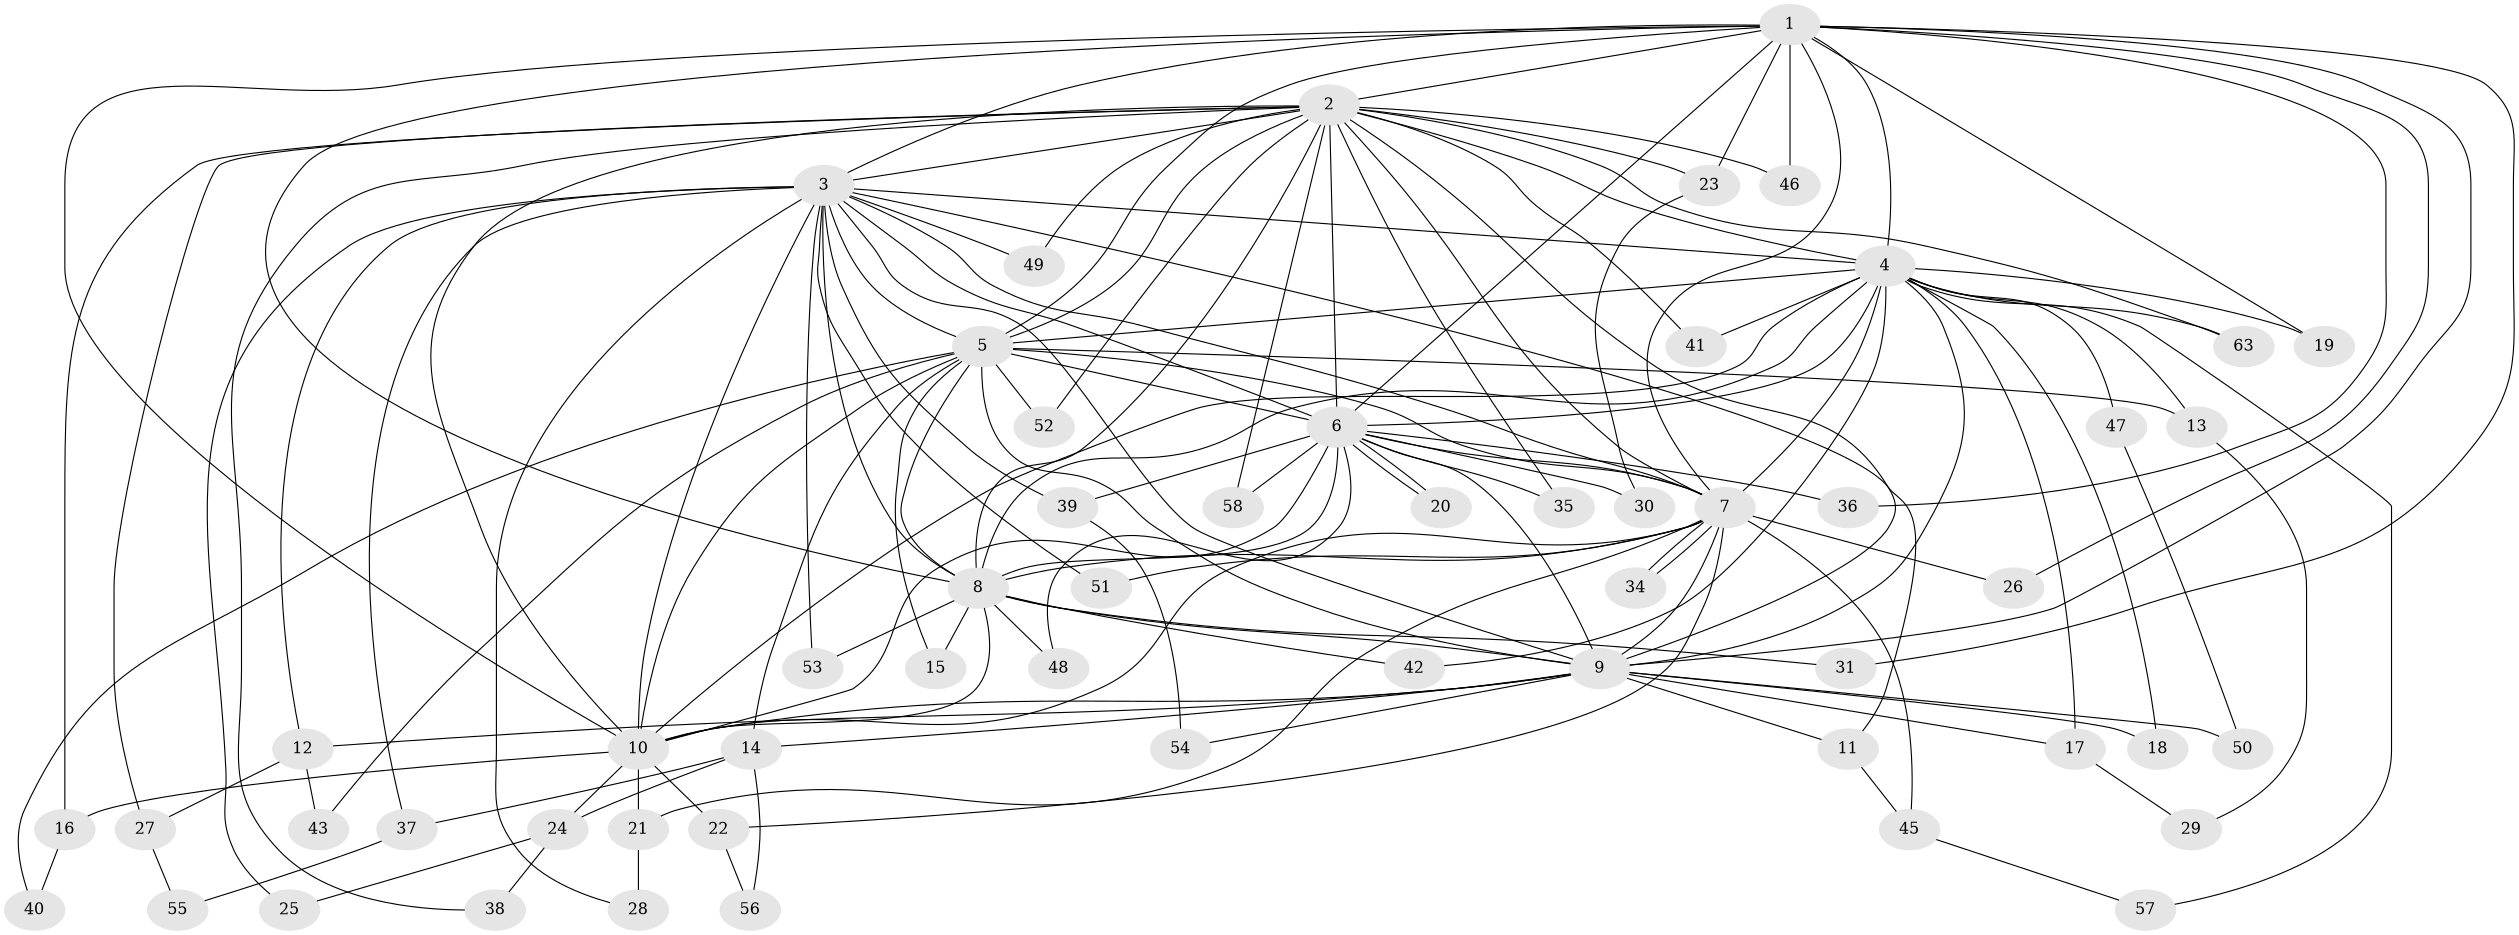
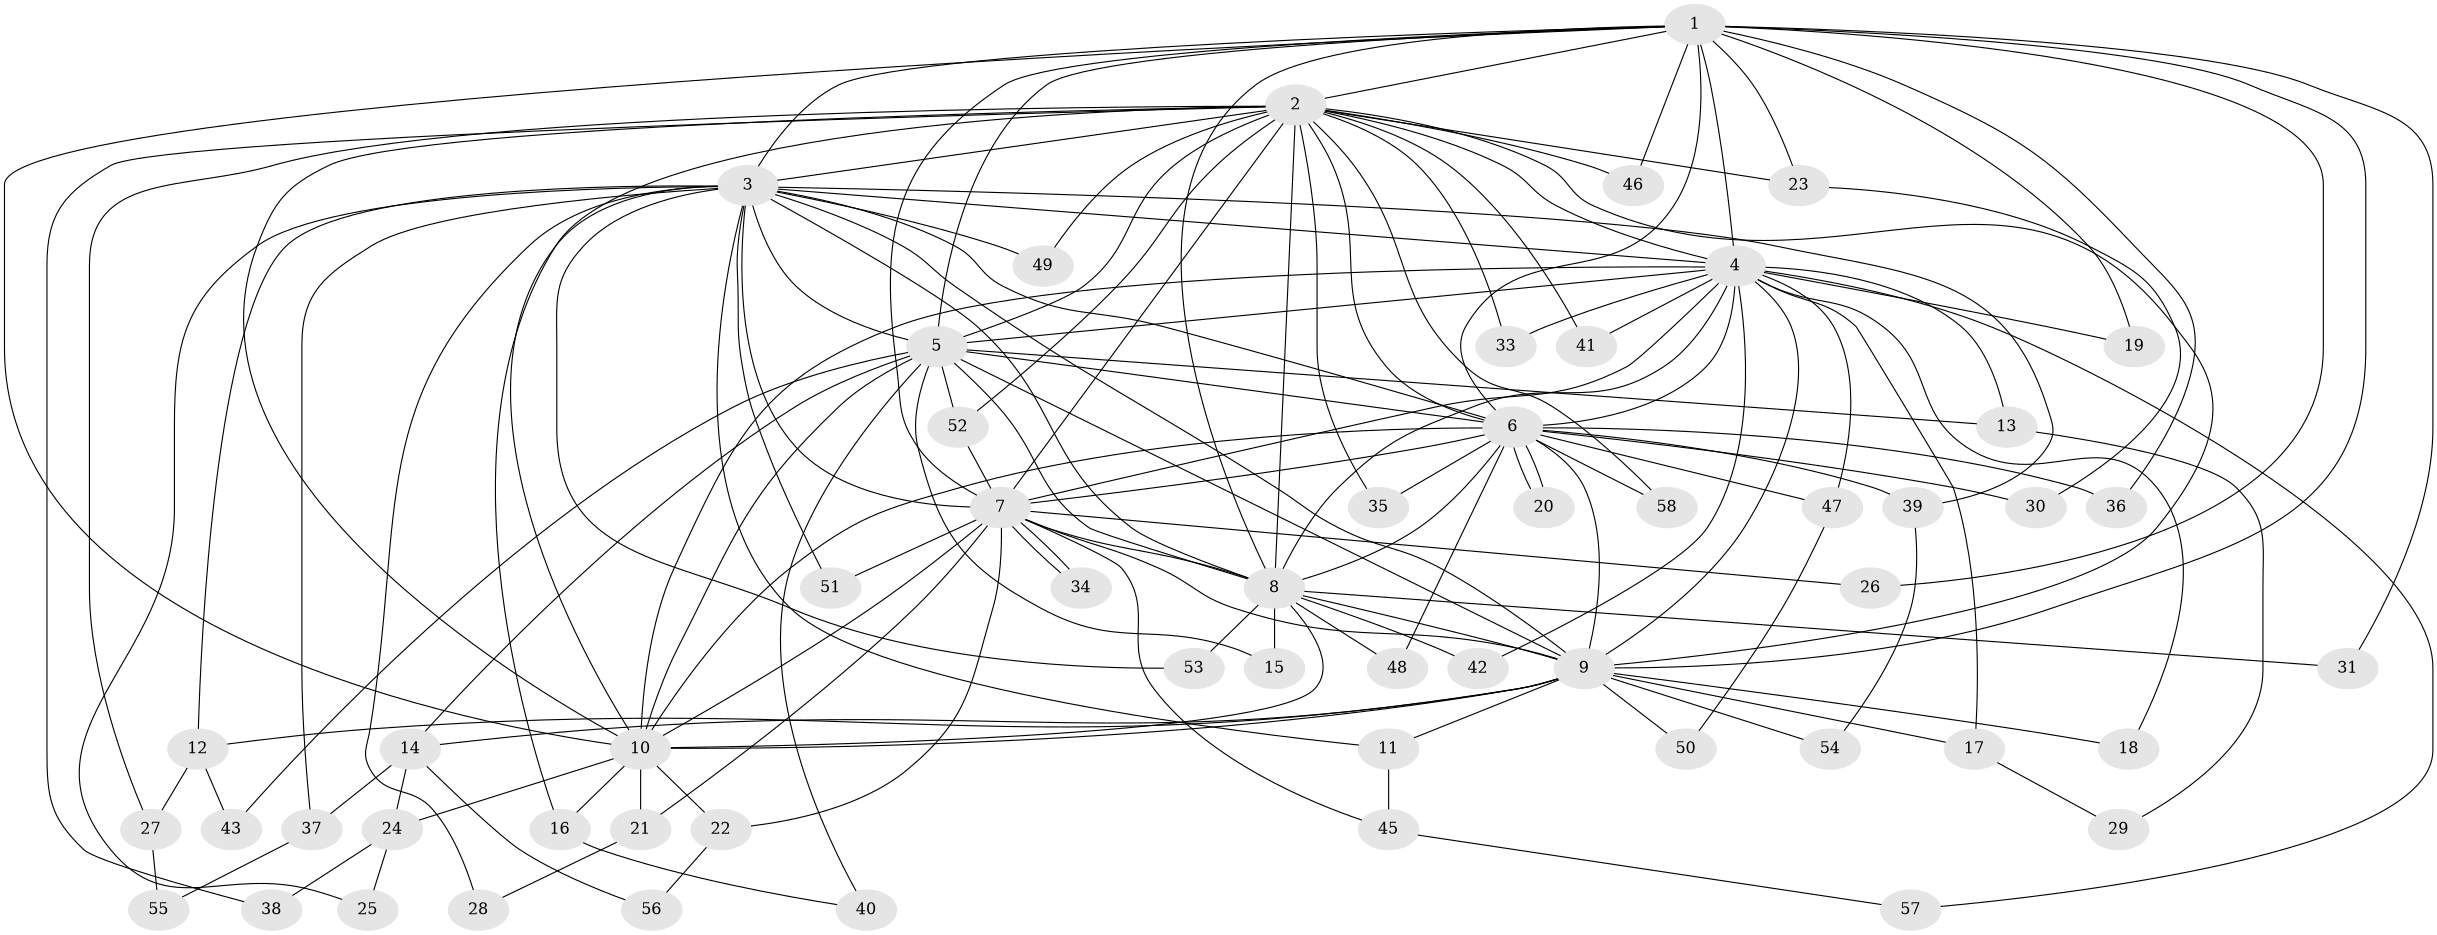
(2244, 347) -> (1506, 347)
(1380, 408) -> (979, 467)
none -> (1673, 467)
